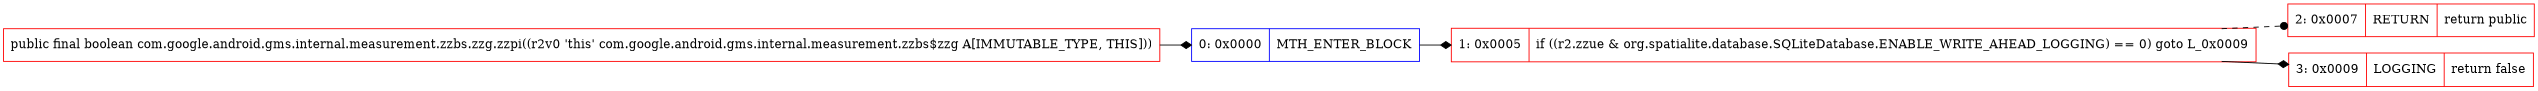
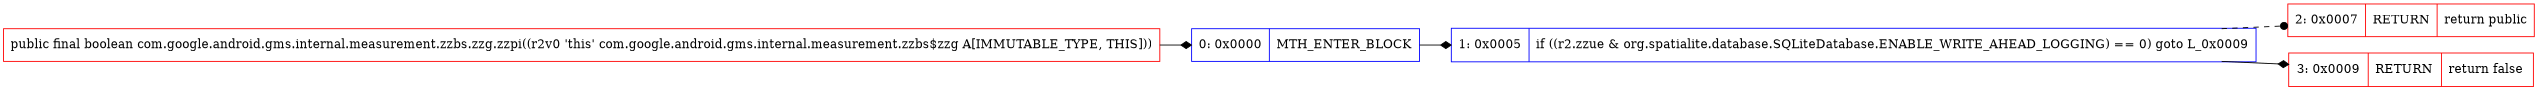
(1854, 45) -> (1854, 45)
(2405, 69) -> (2404, 69)
